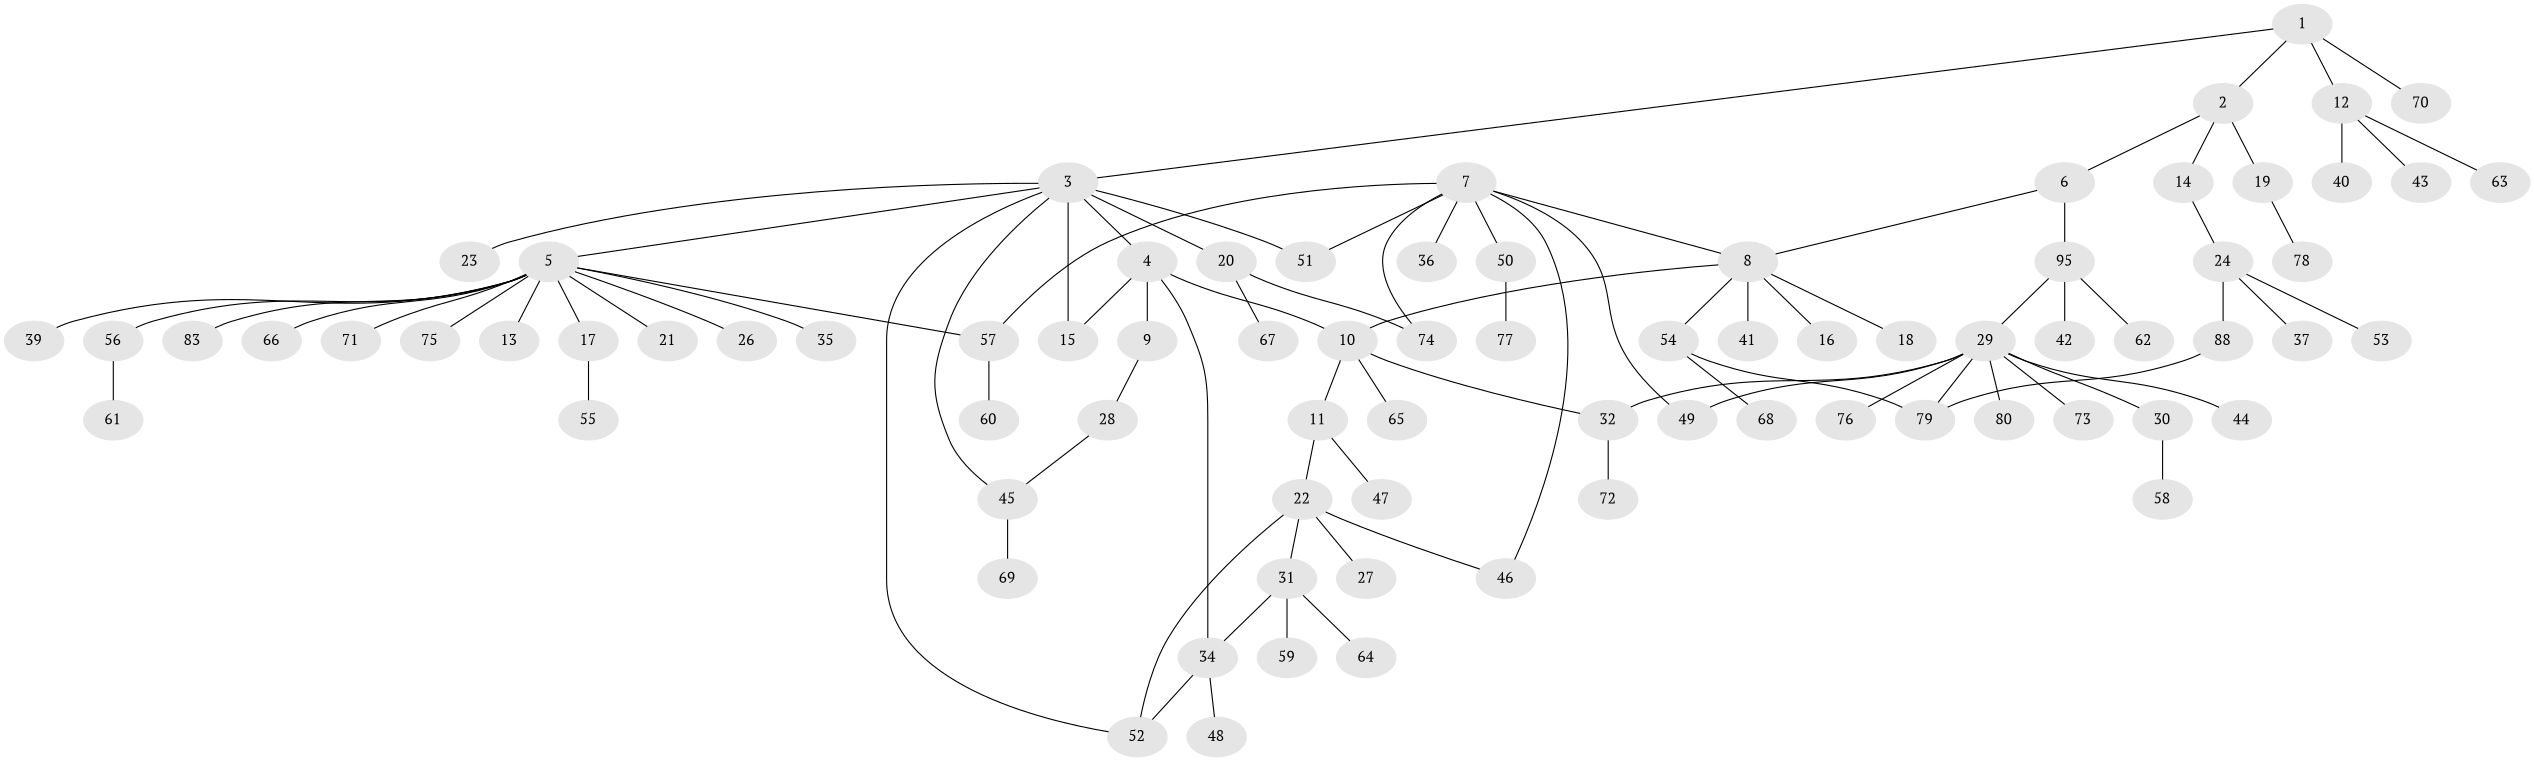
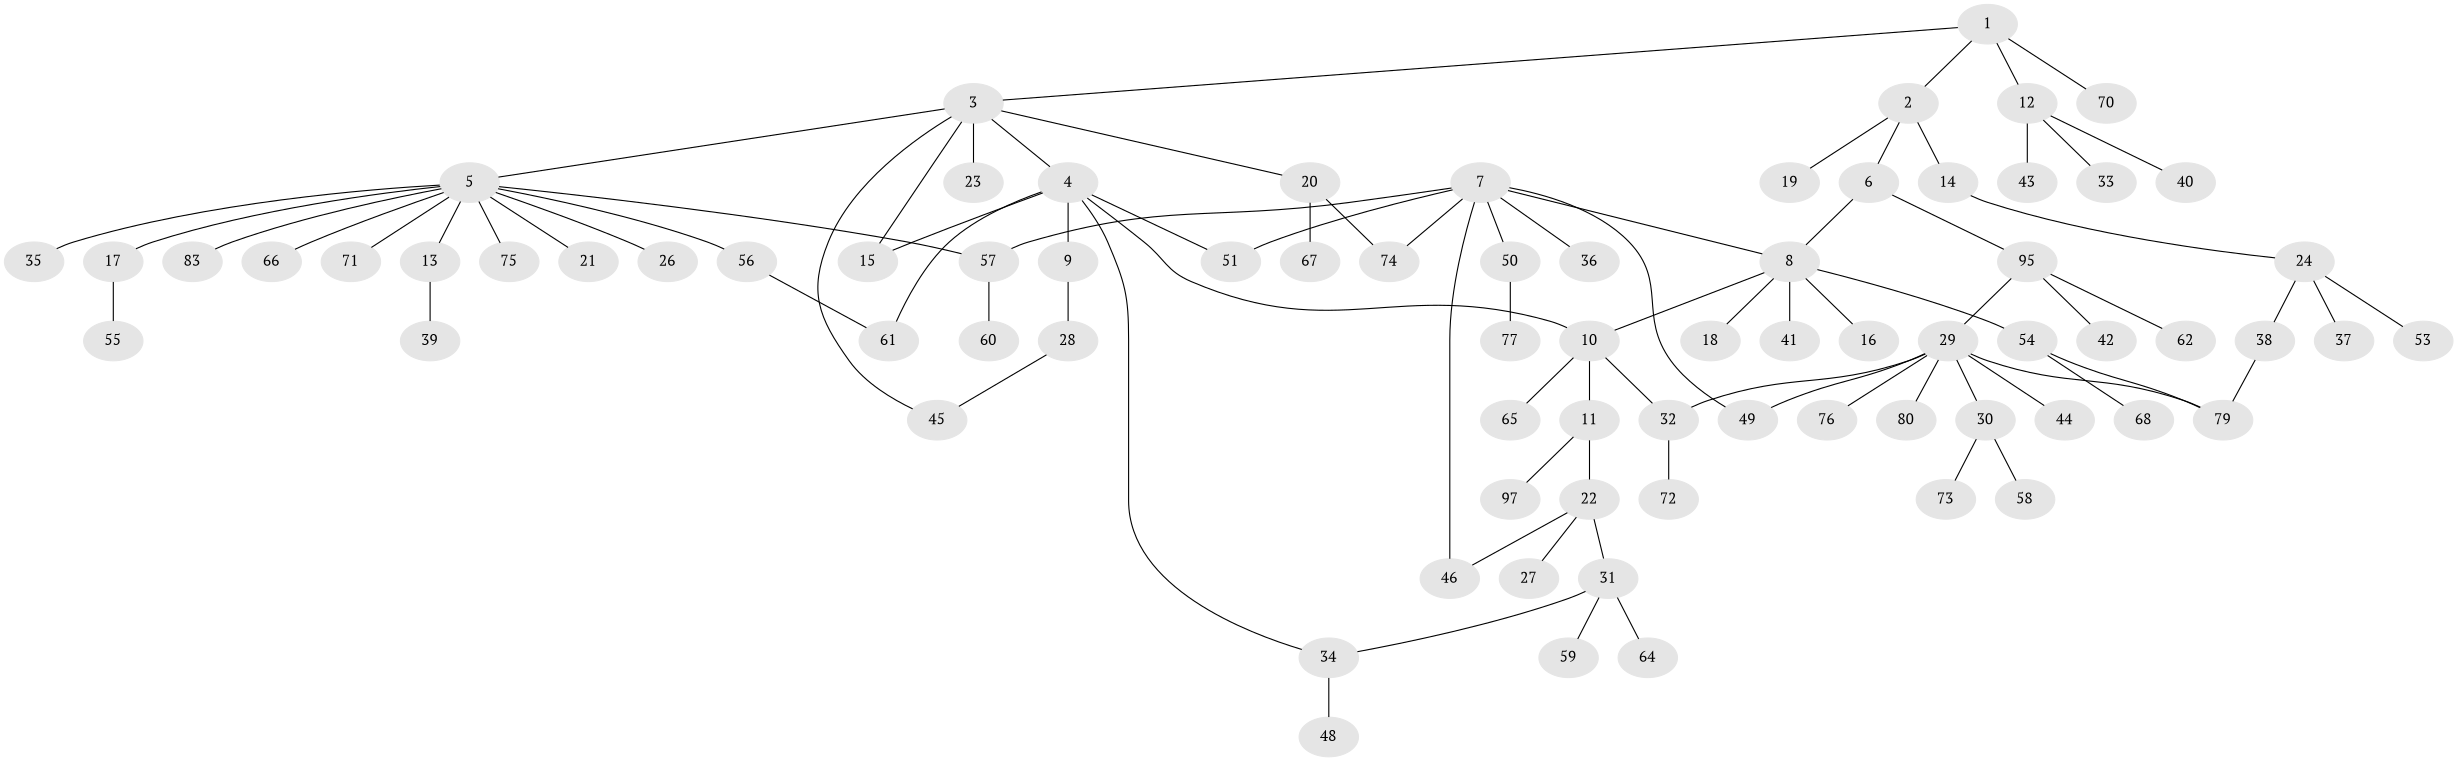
(2500, 183) -> (2106, 183)
(1200, 219) -> (1155, 225)
none -> (953, 239)
(2302, 262) -> none
(220, 300) -> (430, 302)
(2223, 341) -> (2265, 341)
(2031, 378) -> (1966, 460)
(1382, 499) -> (1510, 499)
(1008, 579) -> none
(1137, 737) -> none
